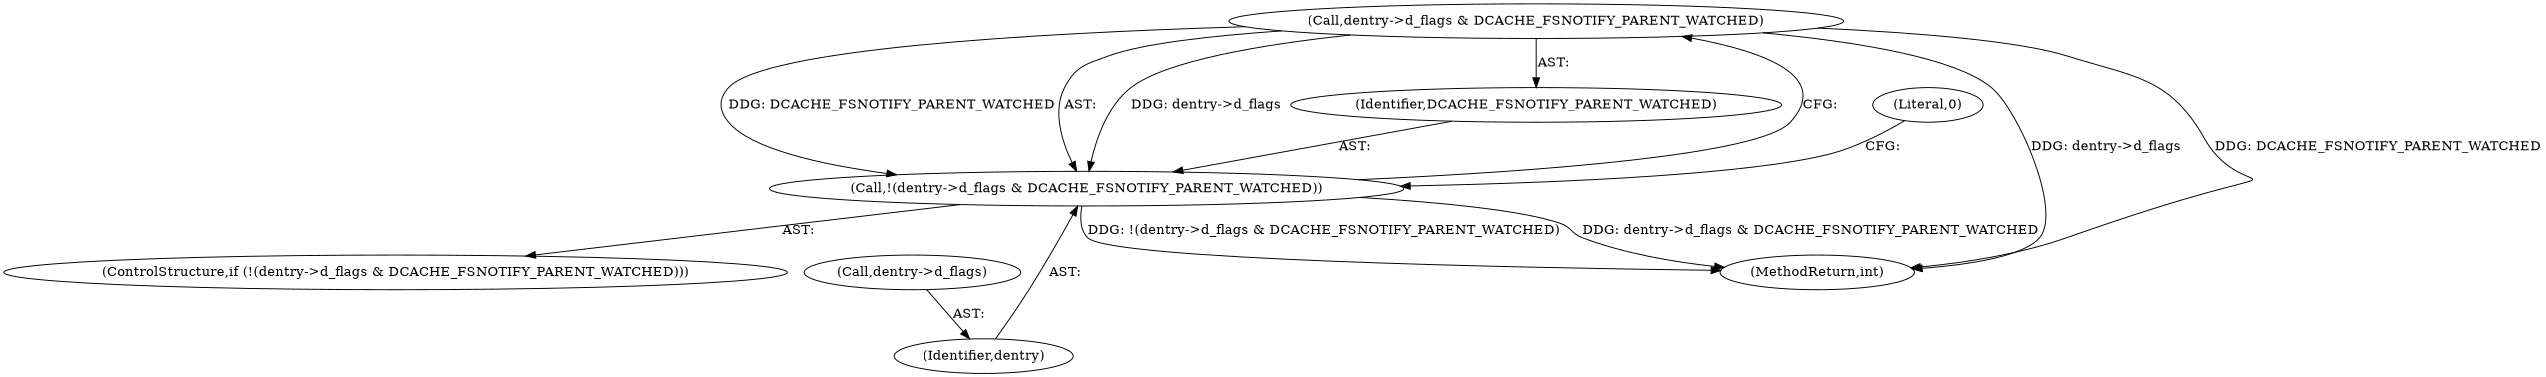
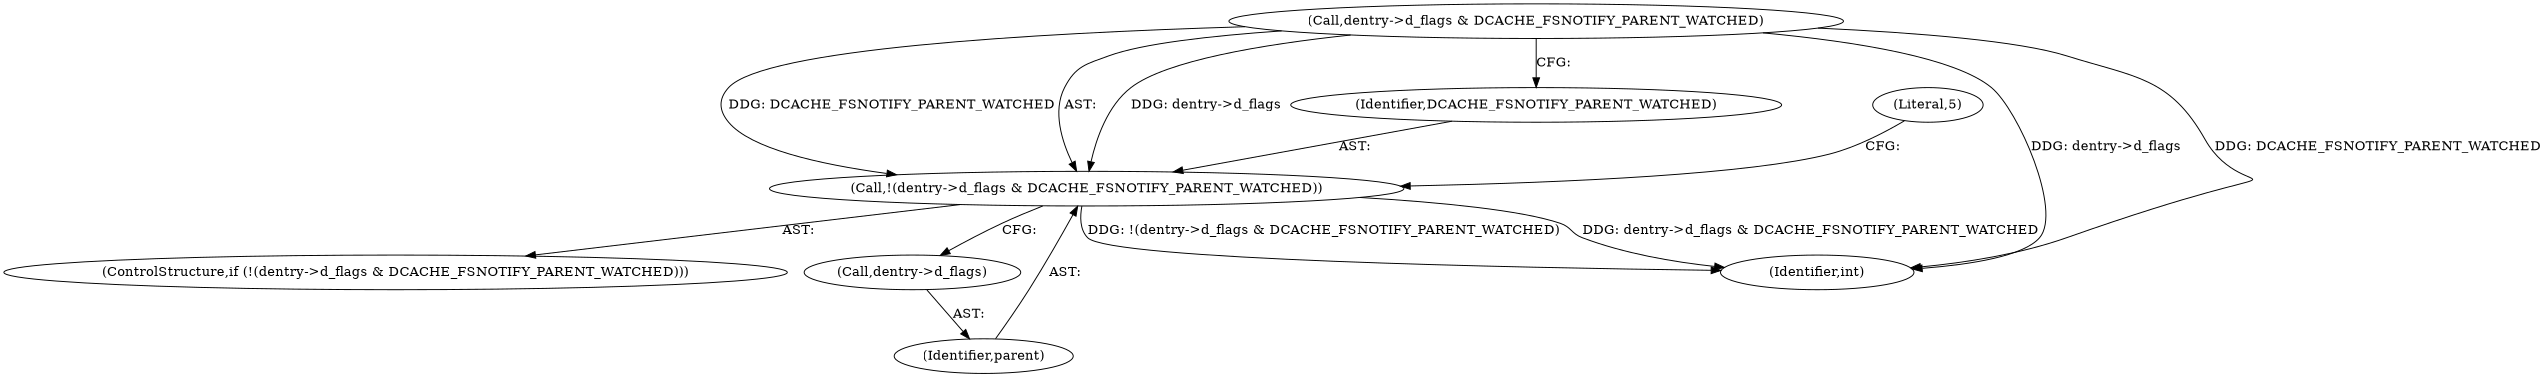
(1556, 63) -> (1556, 63)
(1928, 105) -> (1928, 105)
(1658, 157) -> (995, 227)
(1817, 272) -> (1817, 272)
(984, 356) -> (984, 356)
